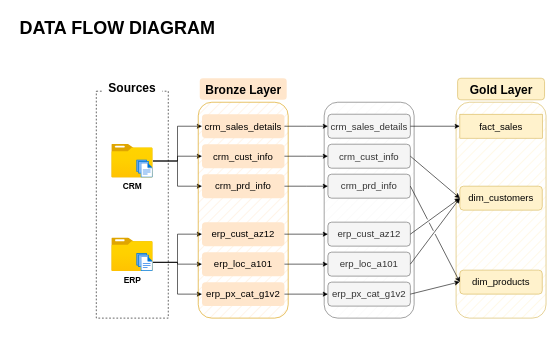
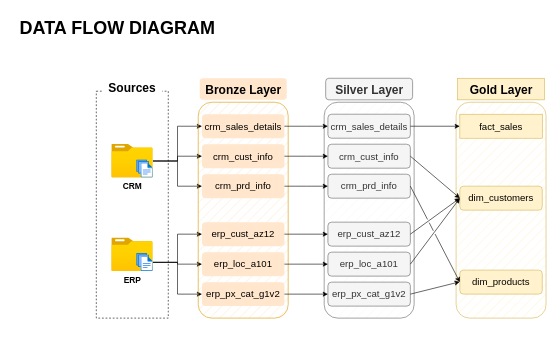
none -> (369, 89)
(501, 89) -> (501, 89)
